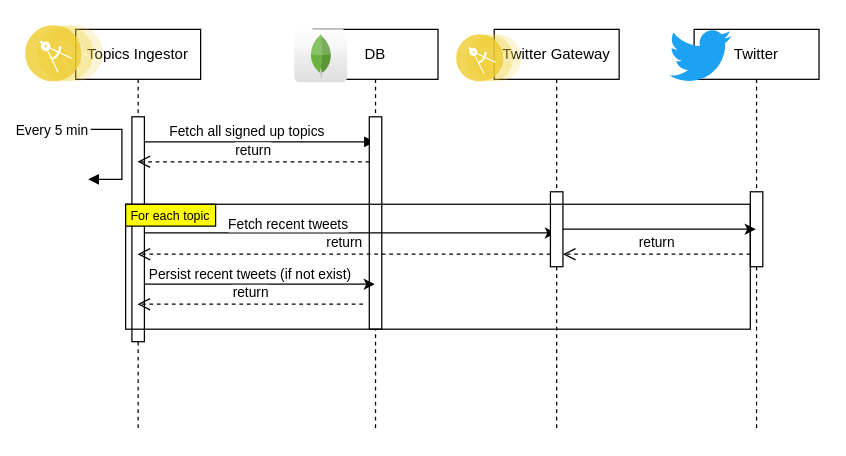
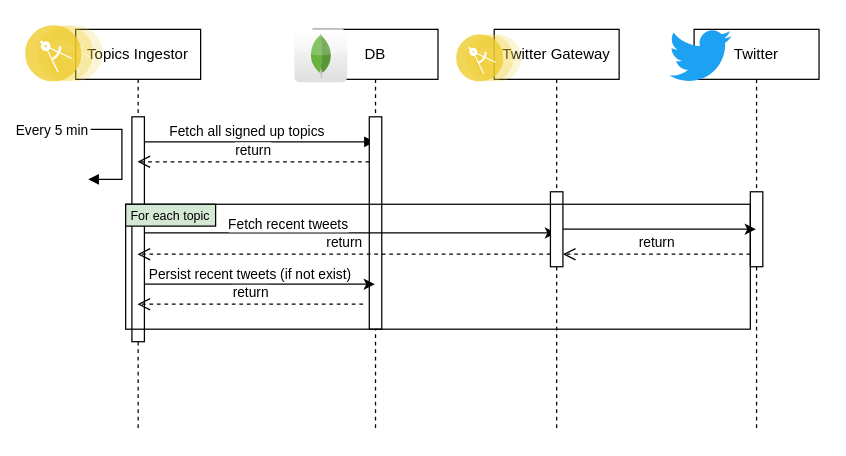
(171, 215) -> (171, 215)
